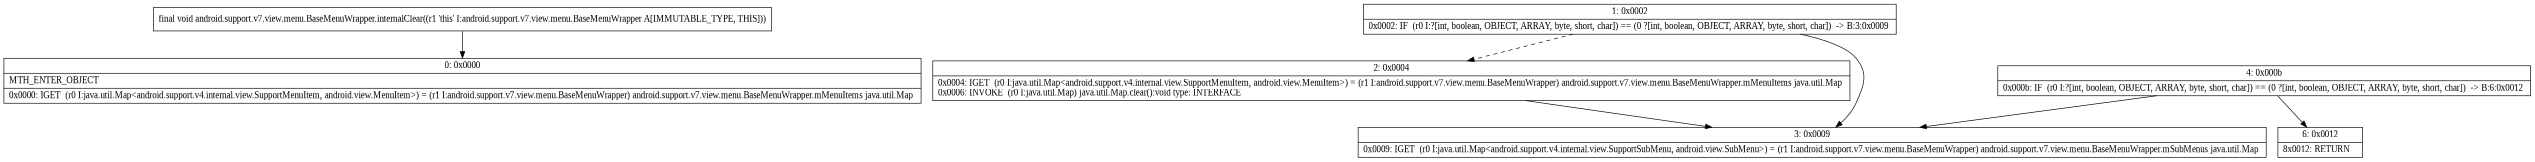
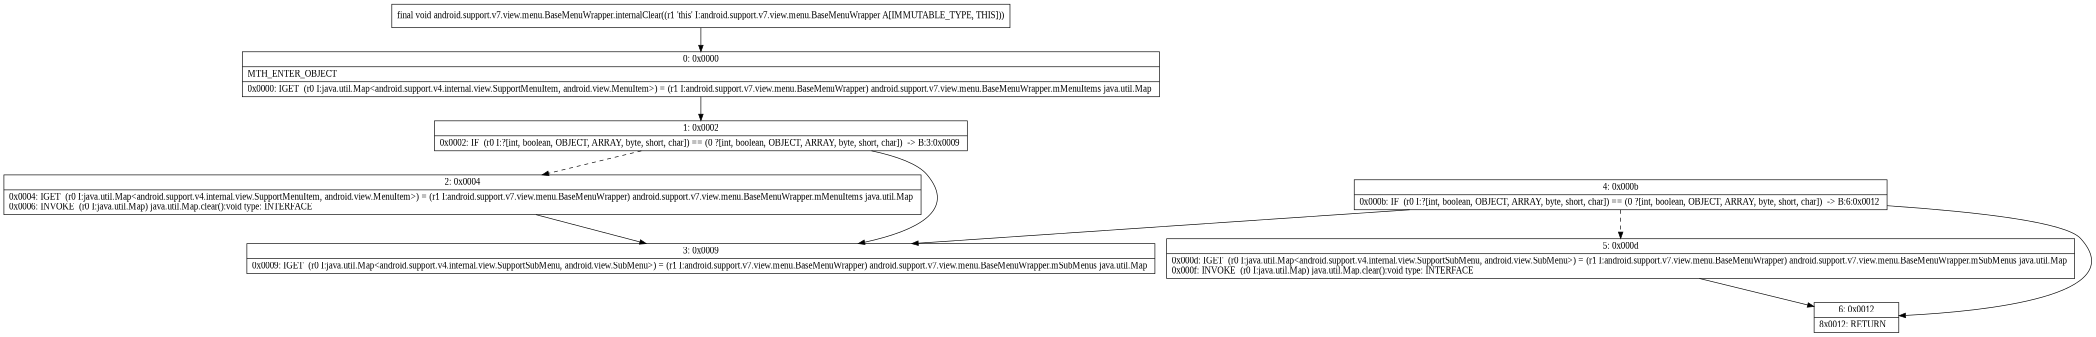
none -> (701, 105)
none -> (1621, 259)
